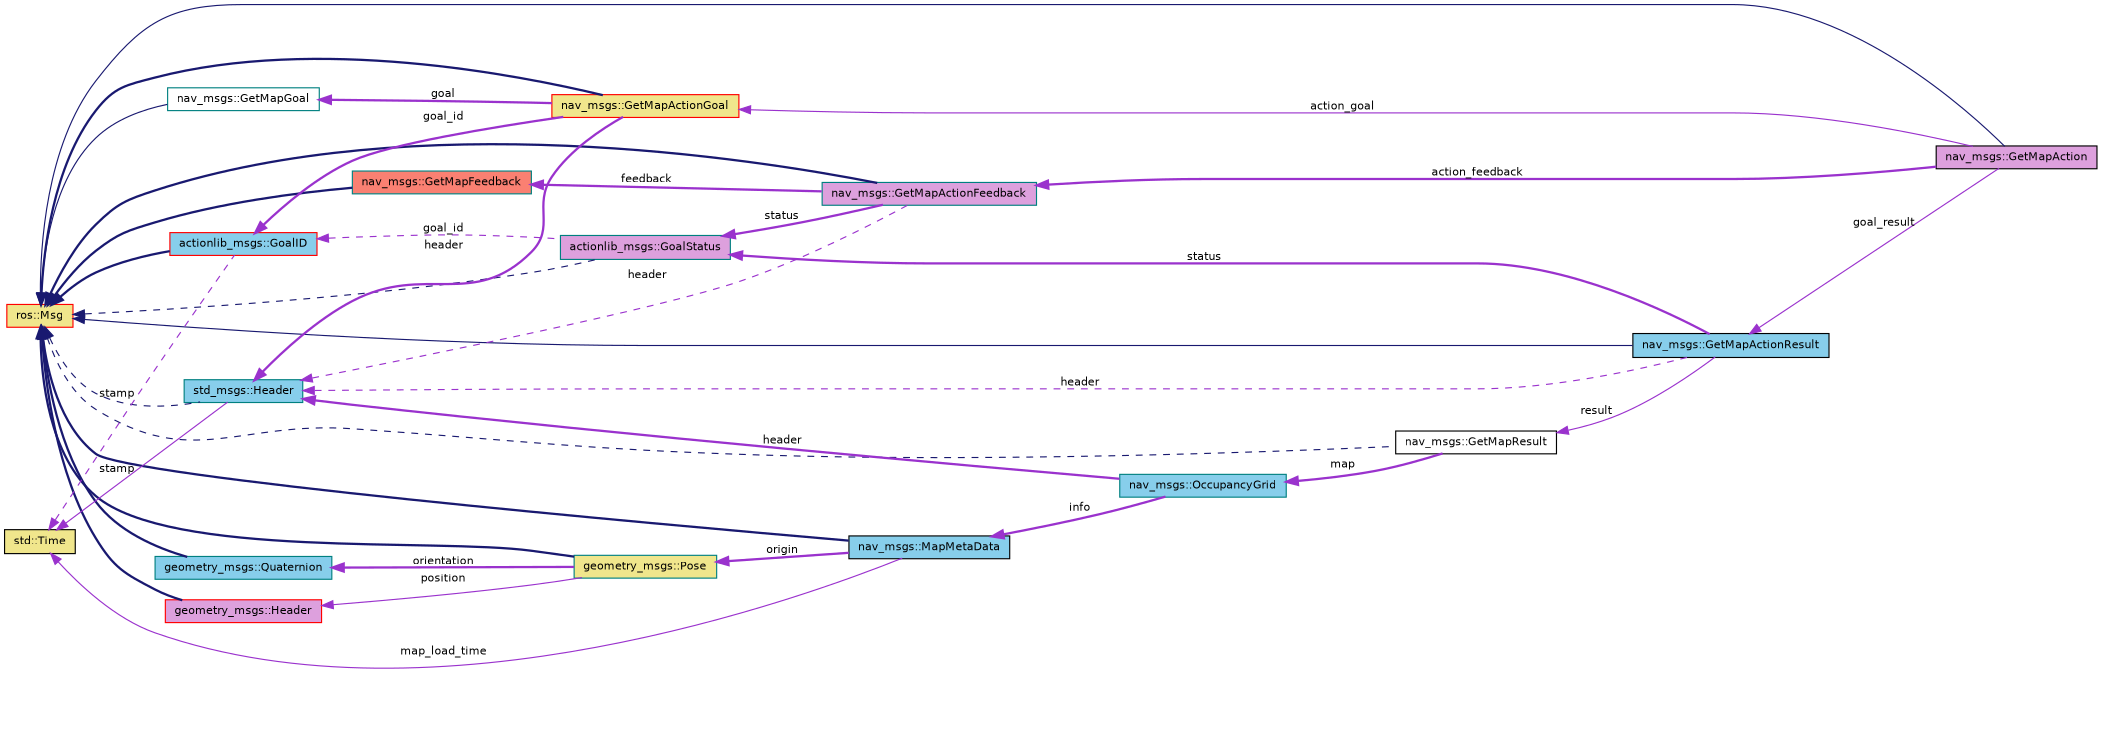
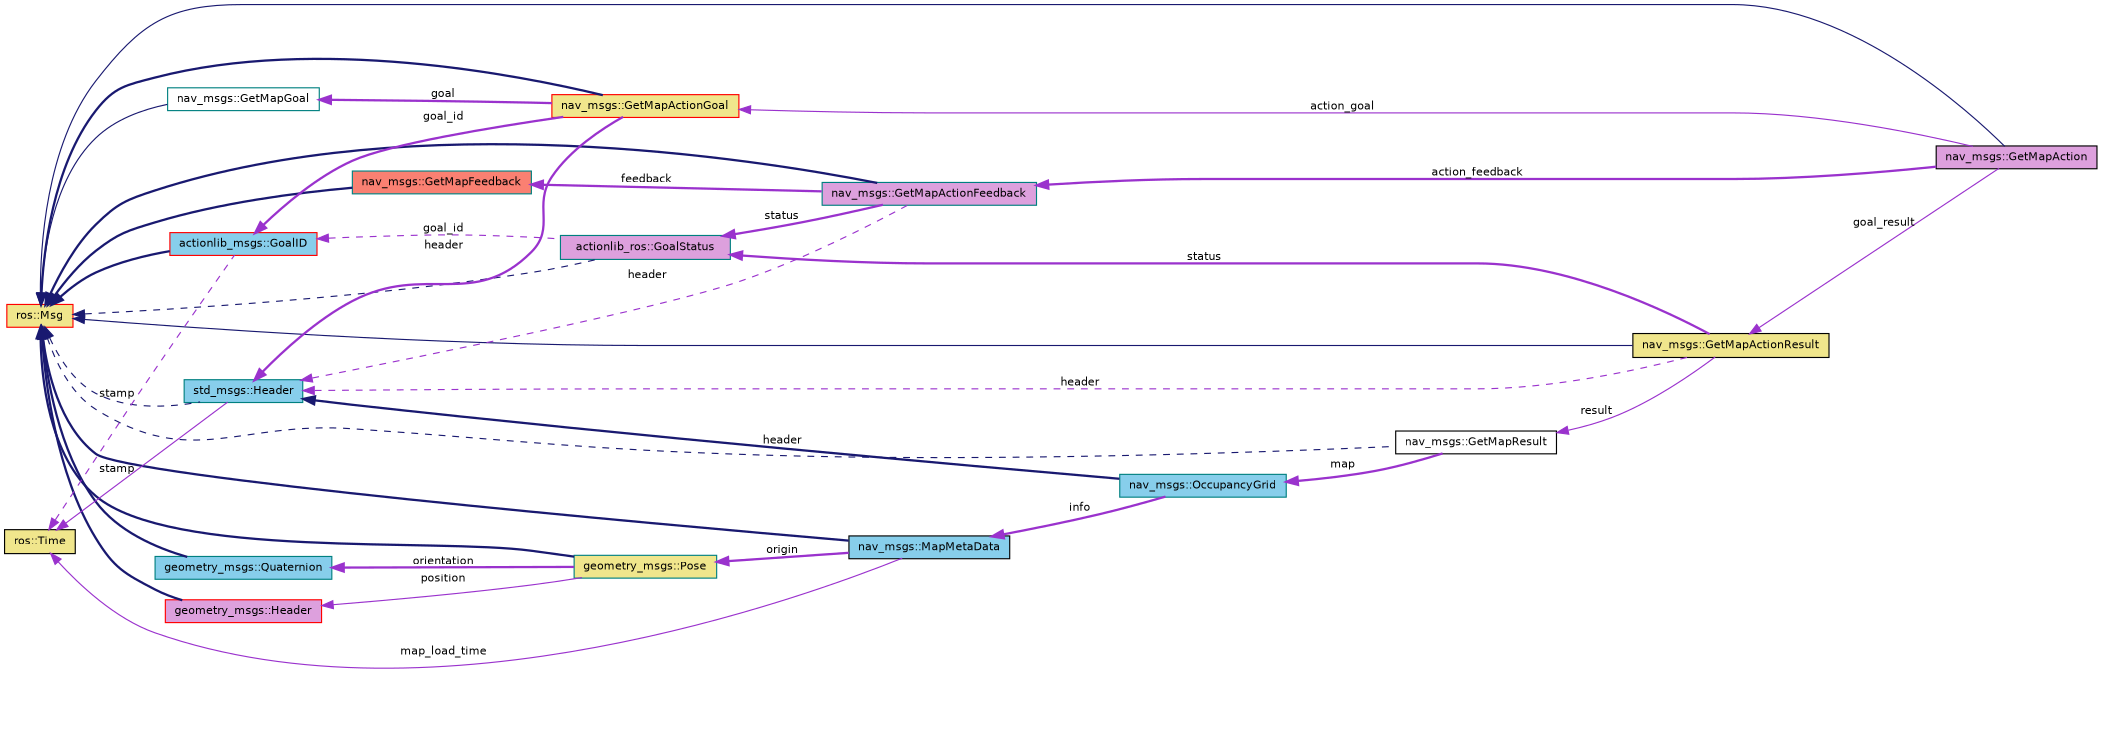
(645, 247) -> (645, 247)
(1731, 346) -> (1731, 346)
(717, 442) -> (717, 442)
(40, 542) -> (40, 542)
